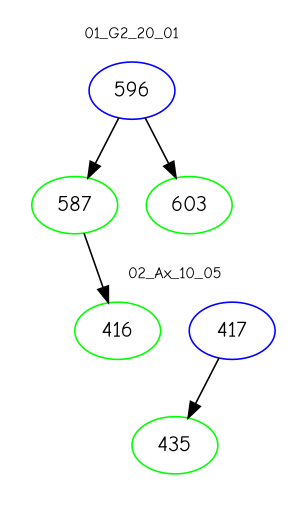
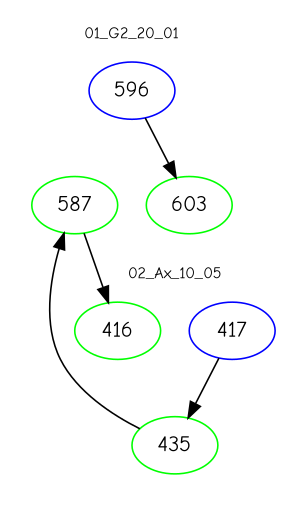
(107, 141) -> (52, 336)
